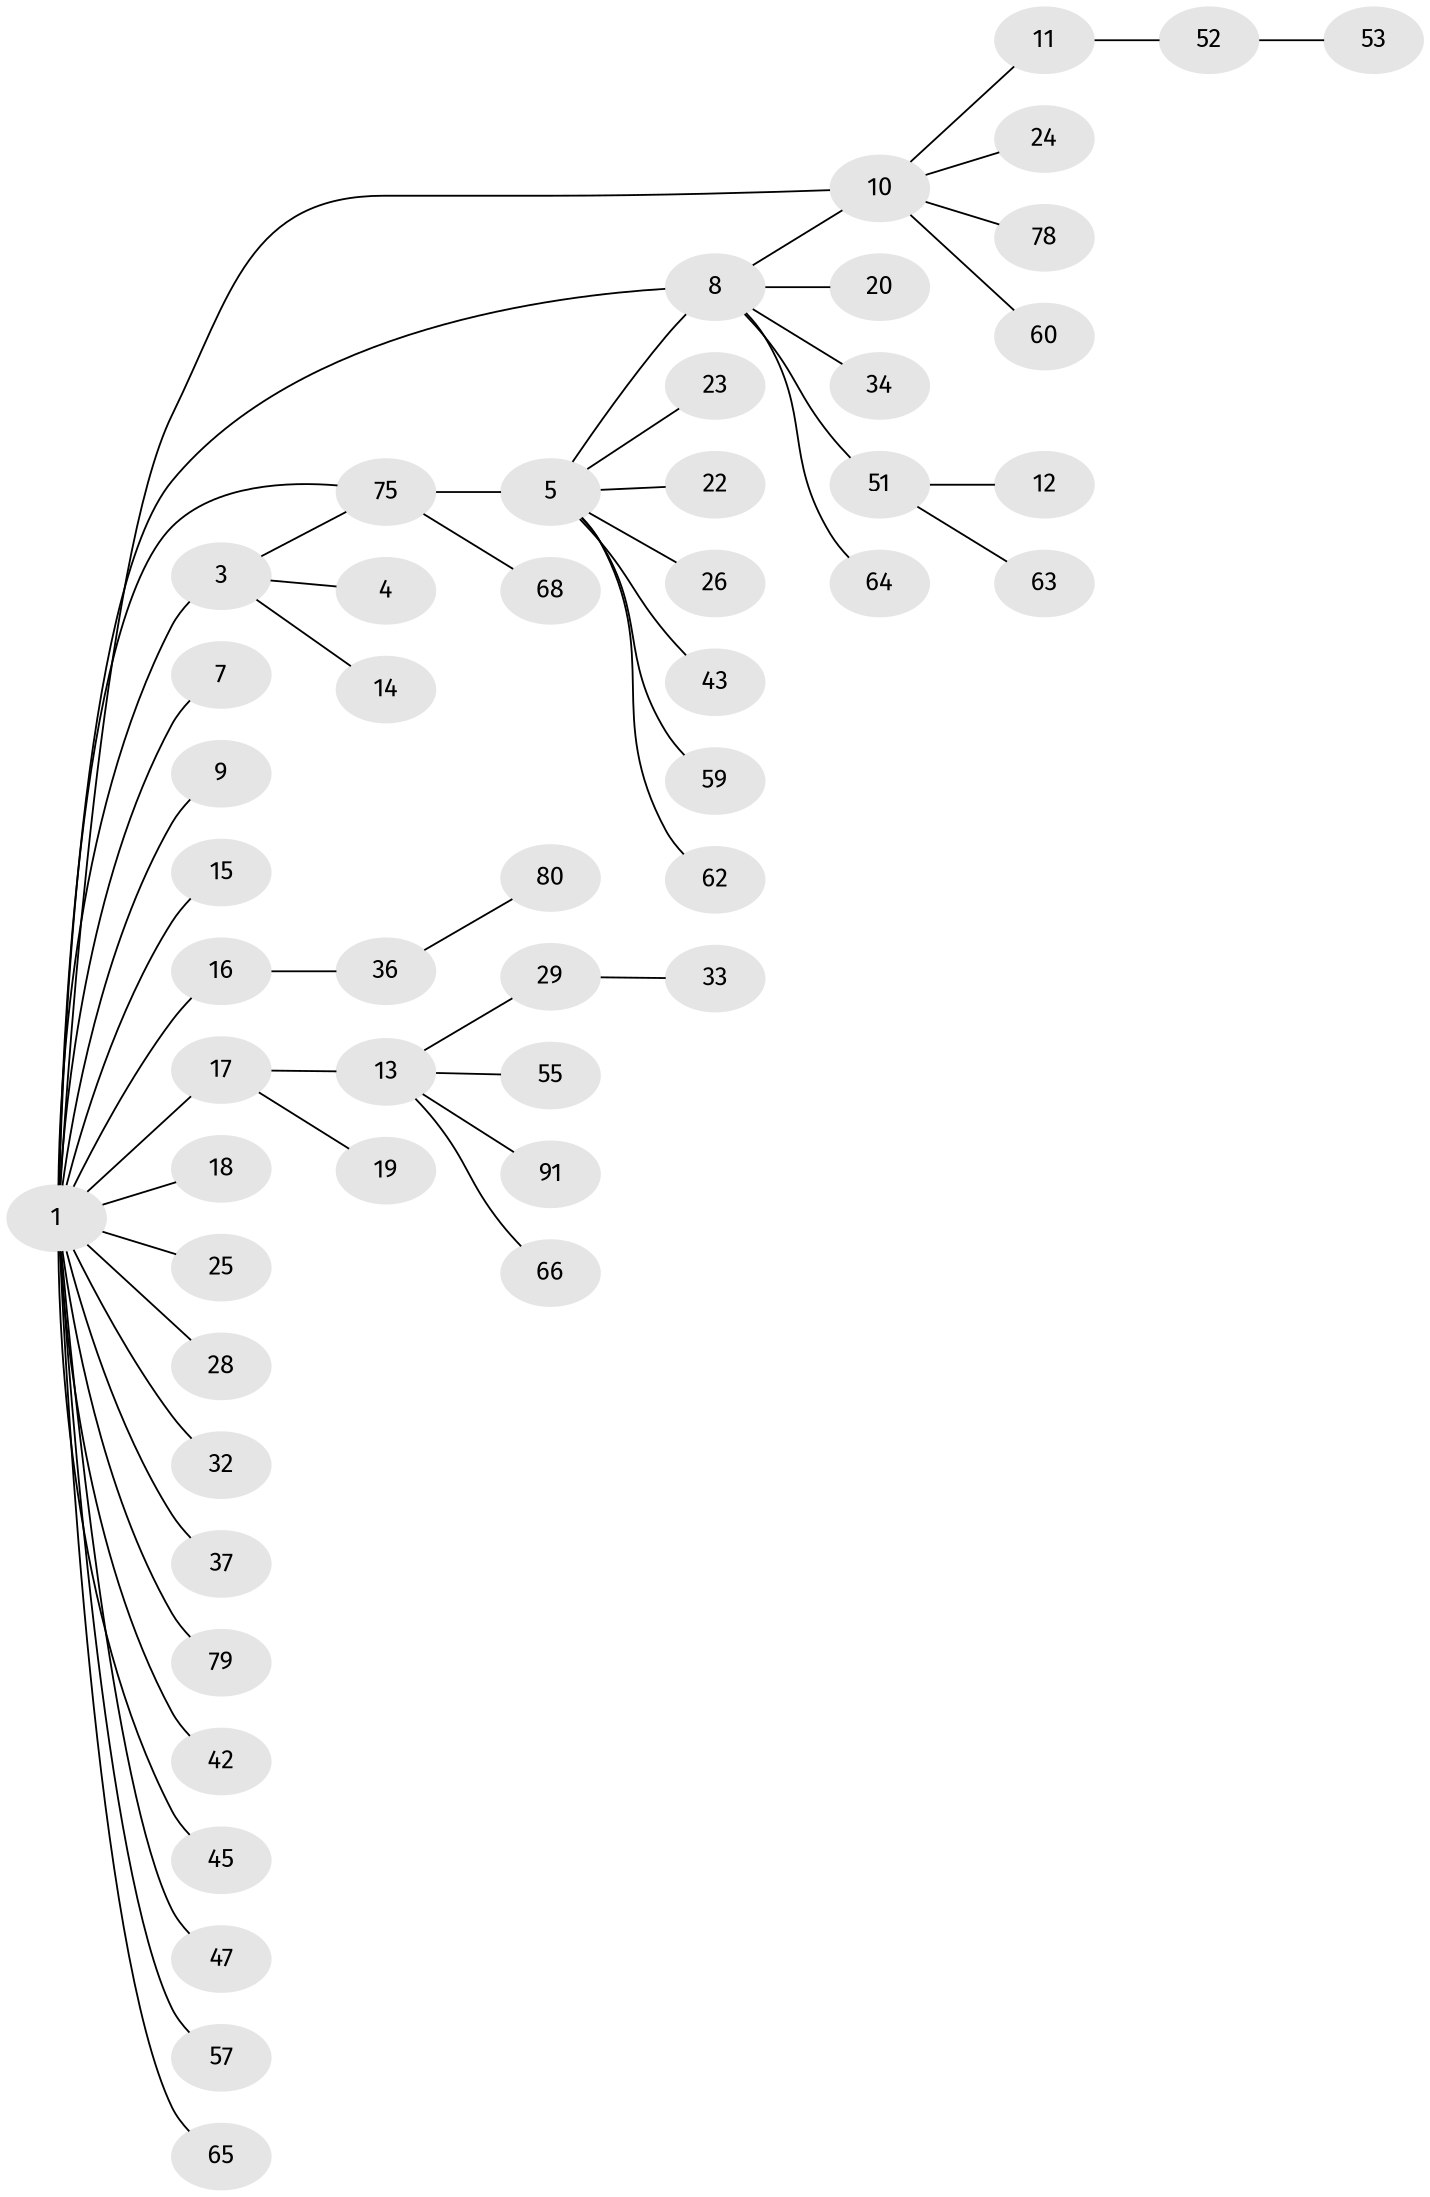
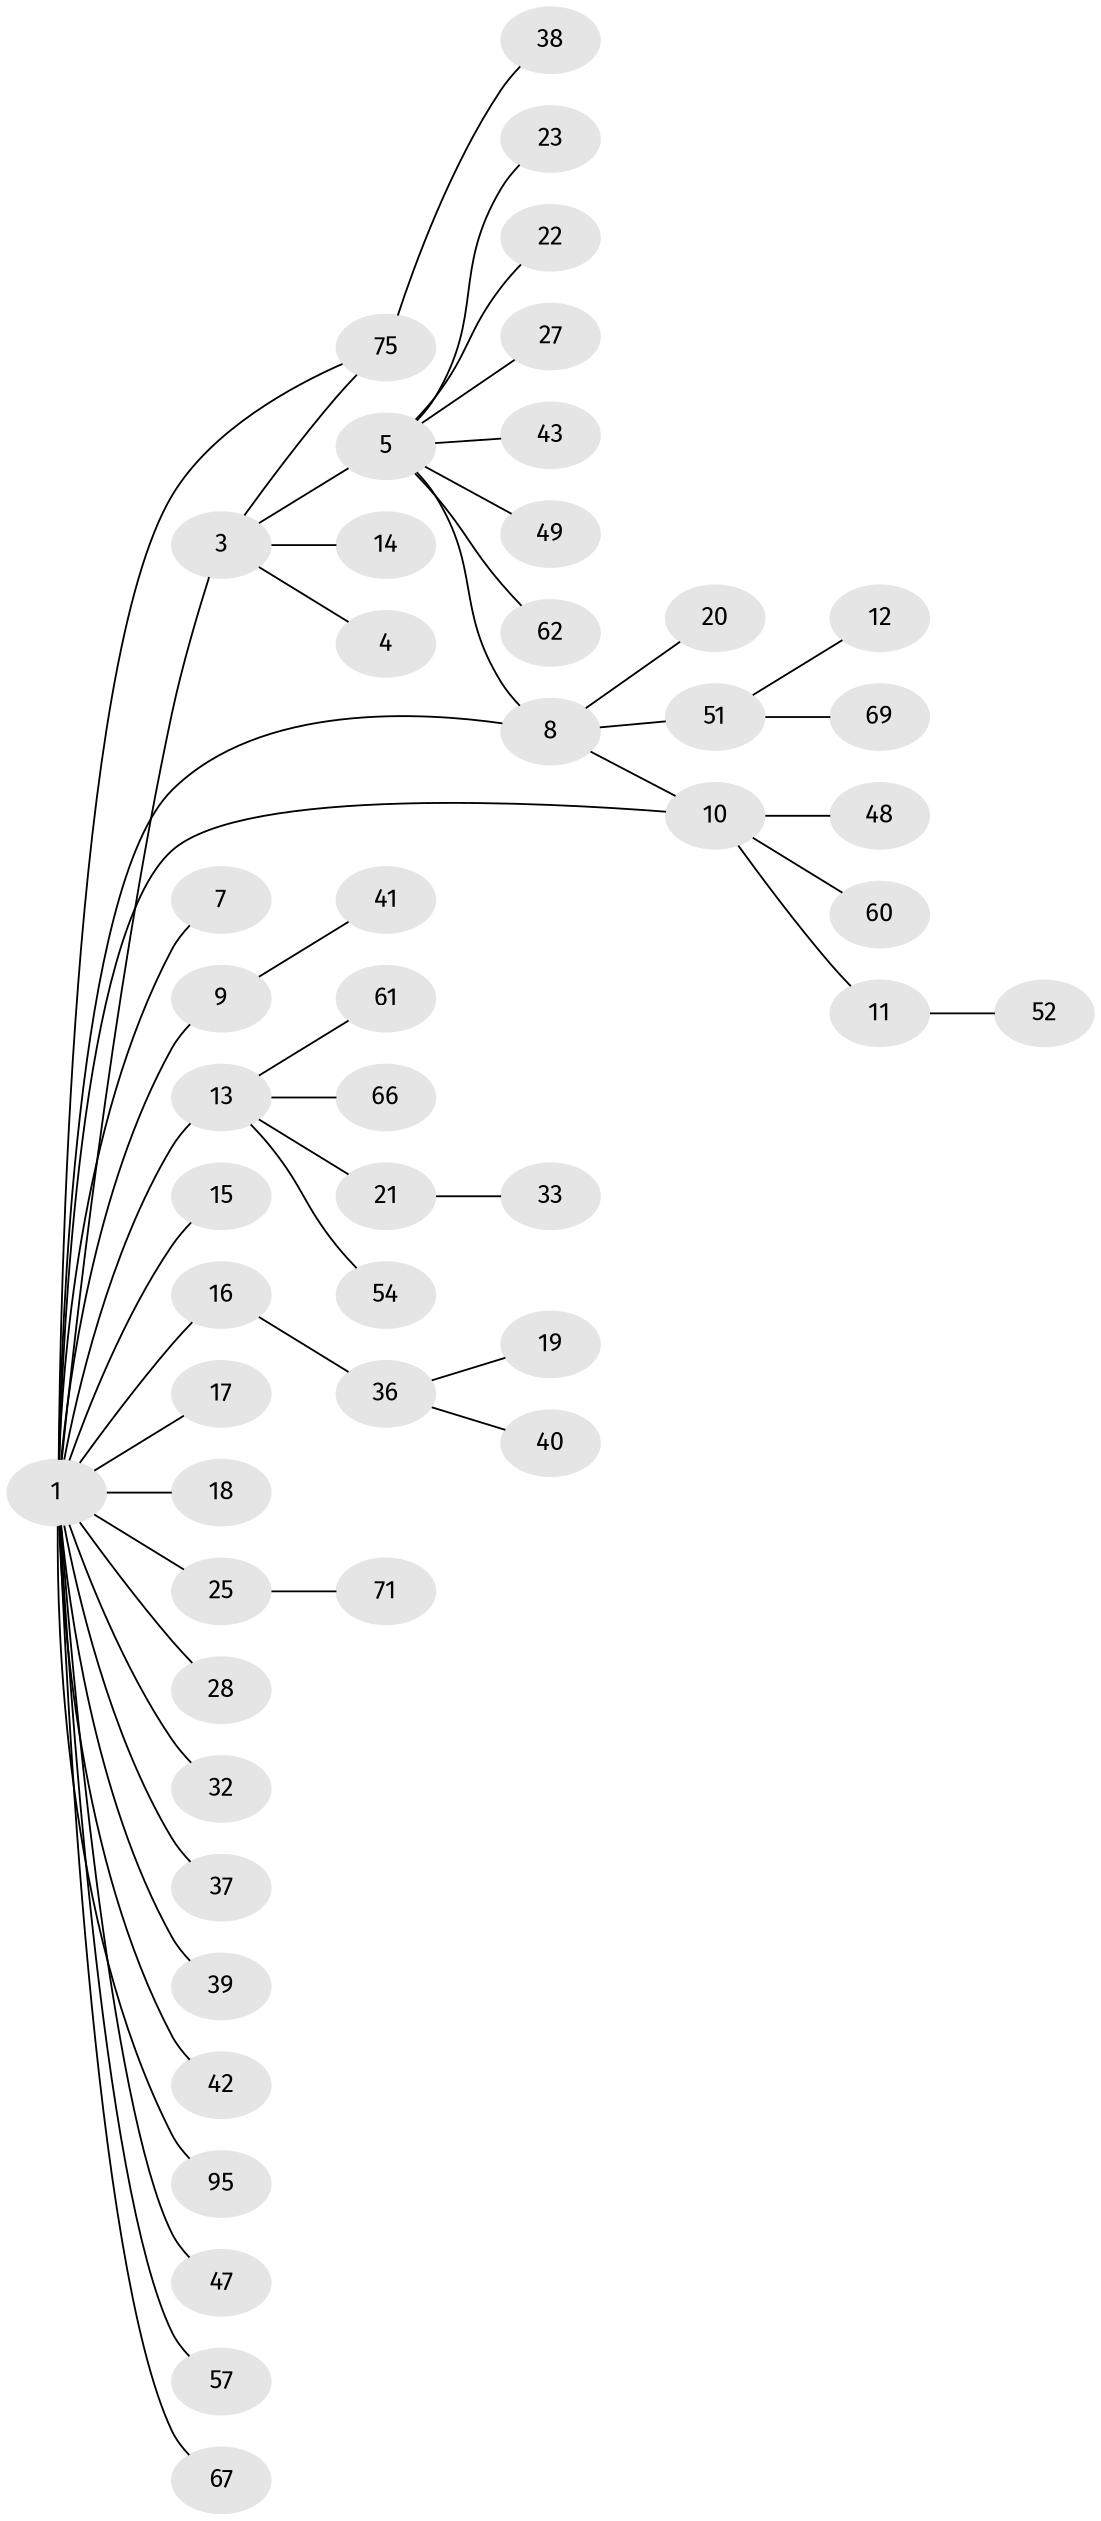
(1374, 40) -> none
(1044, 139) -> none
(1044, 238) -> (880, 816)
(880, 386) -> none
(469, 492) -> (304, 496)
(715, 584) -> (551, 337)
(880, 584) -> none
(1044, 584) -> (880, 717)
(551, 591) -> (551, 40)
(715, 781) -> (551, 534)
(551, 878) -> (551, 1443)
none -> (386, 900)
(551, 977) -> (386, 1196)
(304, 1071) -> (110, 1285)
(551, 1076) -> (386, 1295)
(304, 1121) -> (469, 1369)
(551, 1174) -> (386, 999)
none -> (386, 1591)
(221, 1663) -> (221, 1986)
(221, 1860) -> (221, 2184)
(221, 2157) -> (221, 2480)
